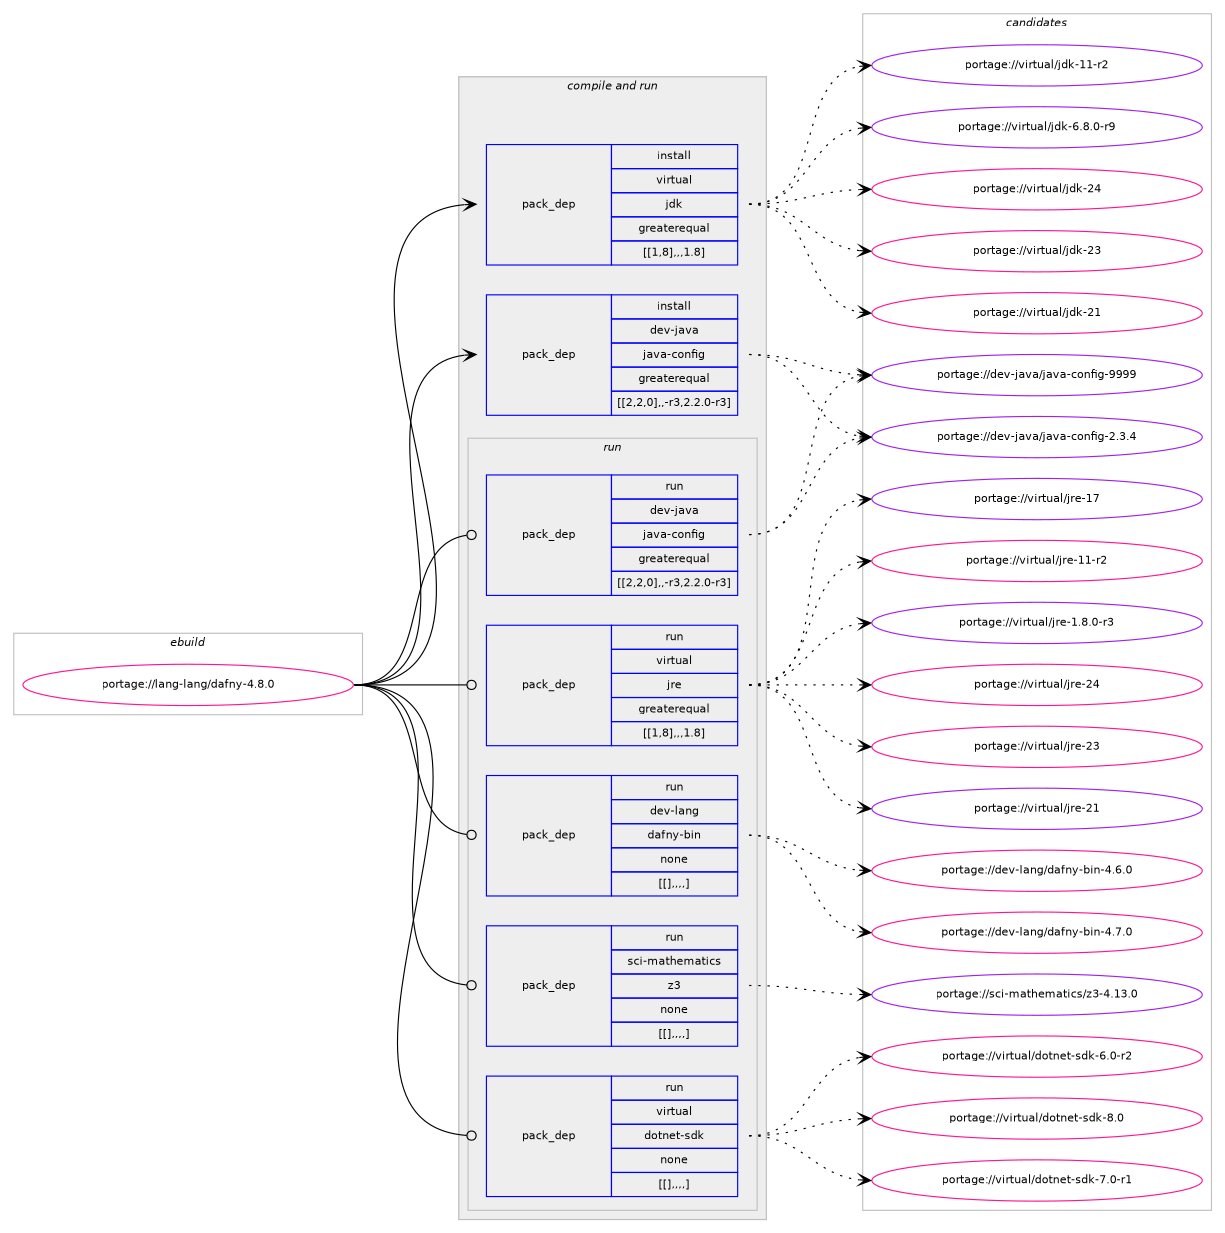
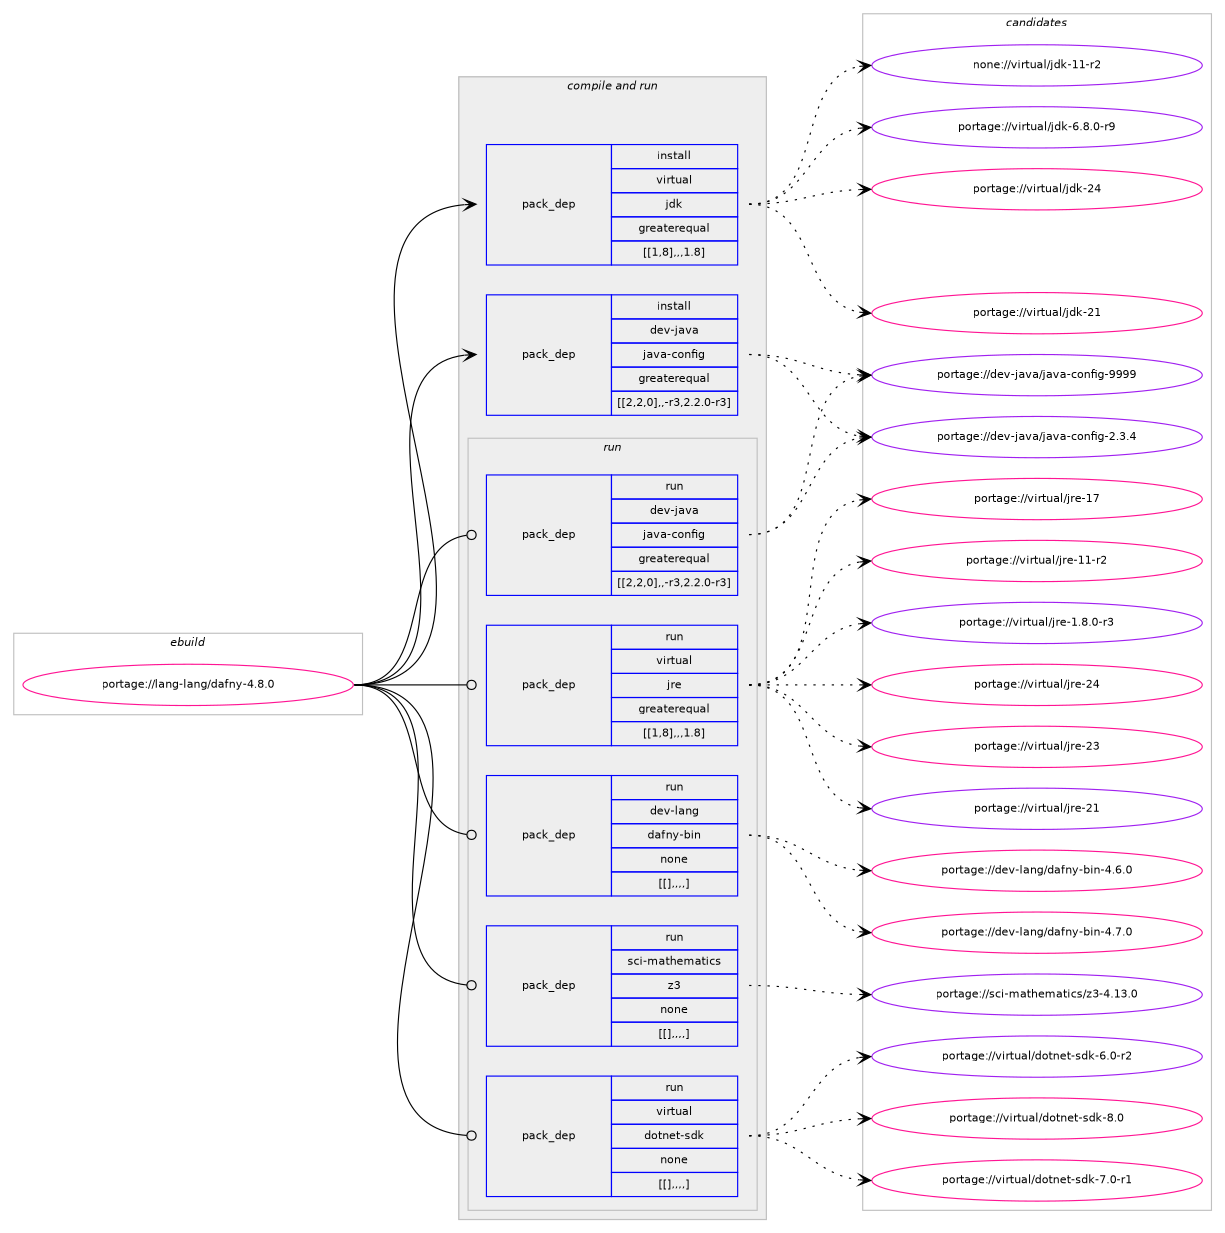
(1037, 65) -> (1037, 65)
(1037, 251) -> none
(1037, 499) -> (1037, 499)
(1037, 1057) -> (1037, 1057)
